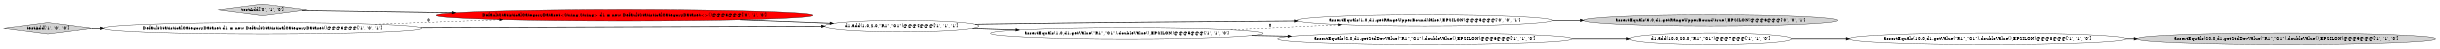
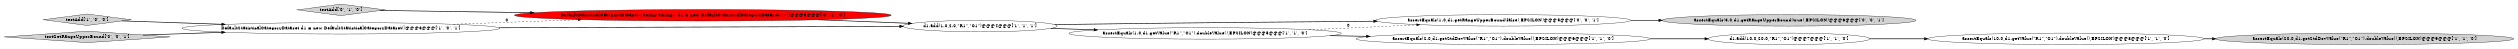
none -> (87, 37)
